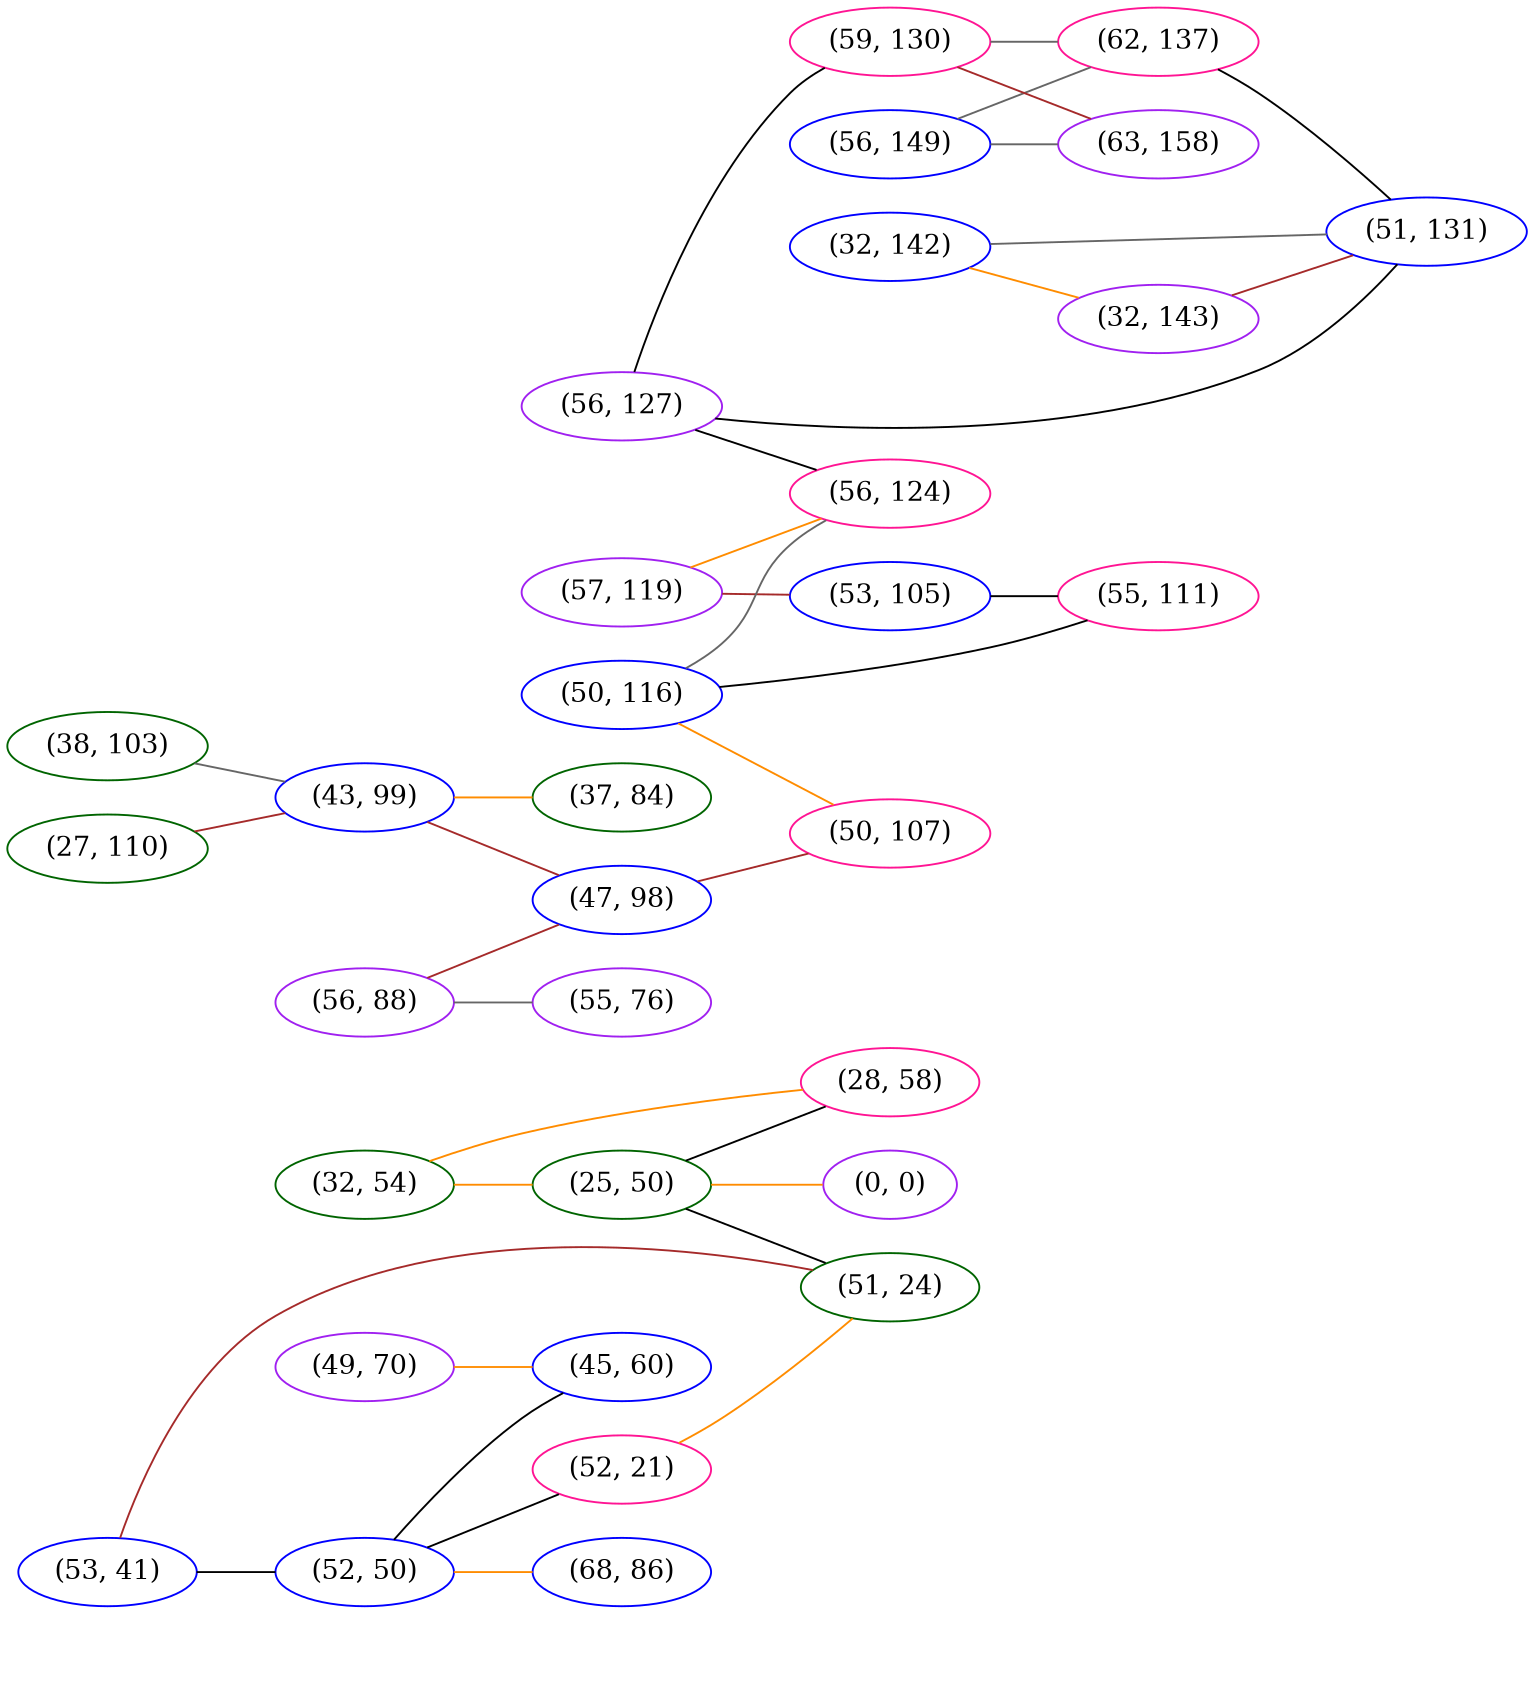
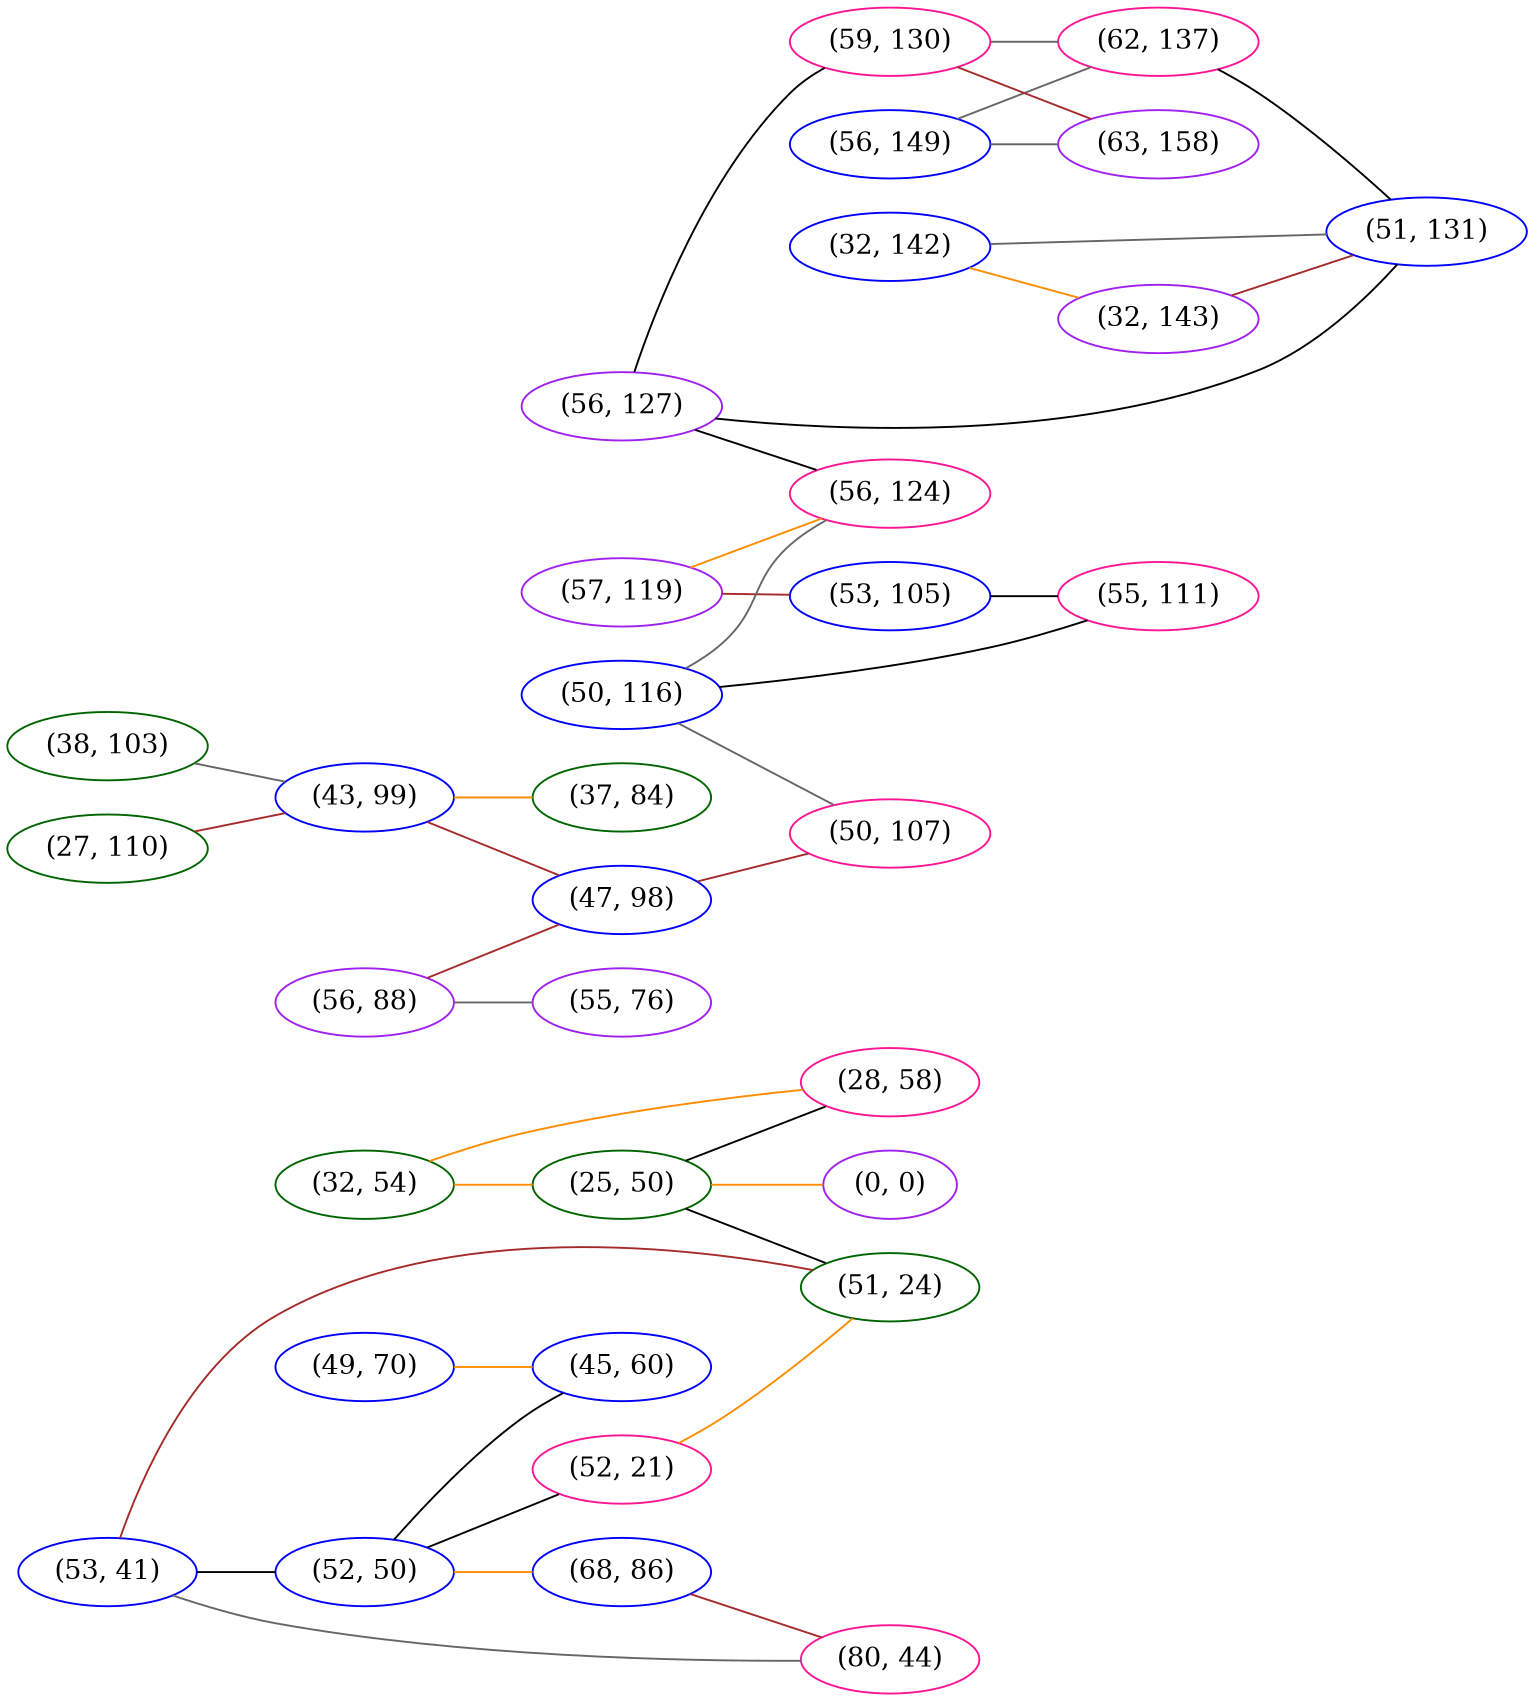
(756, 764) -> (756, 764)
(365, 1367) -> (365, 1367)
none -> (890, 1659)
